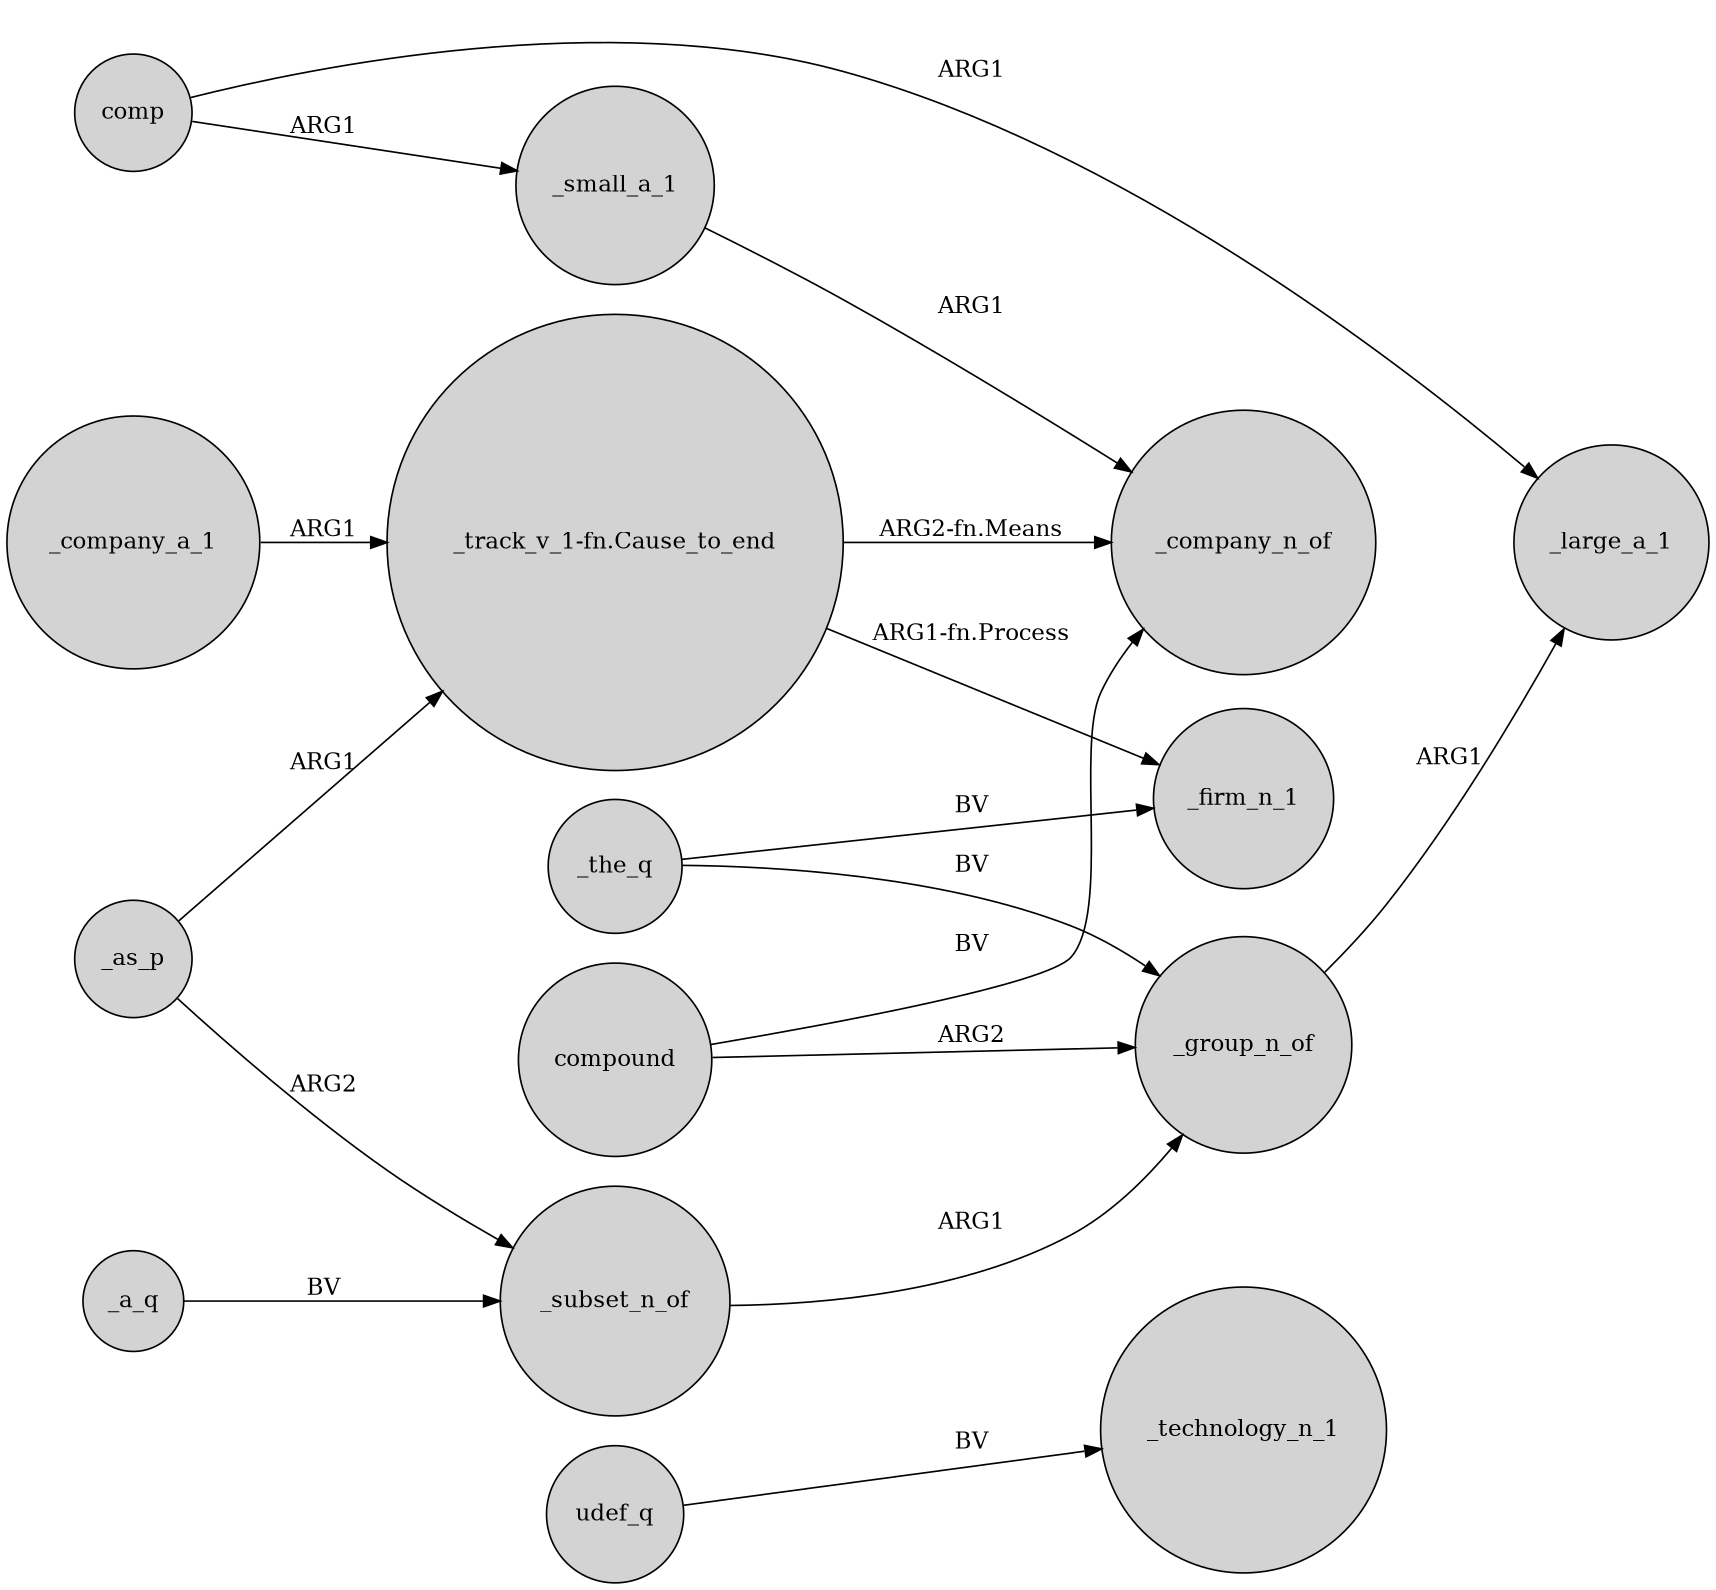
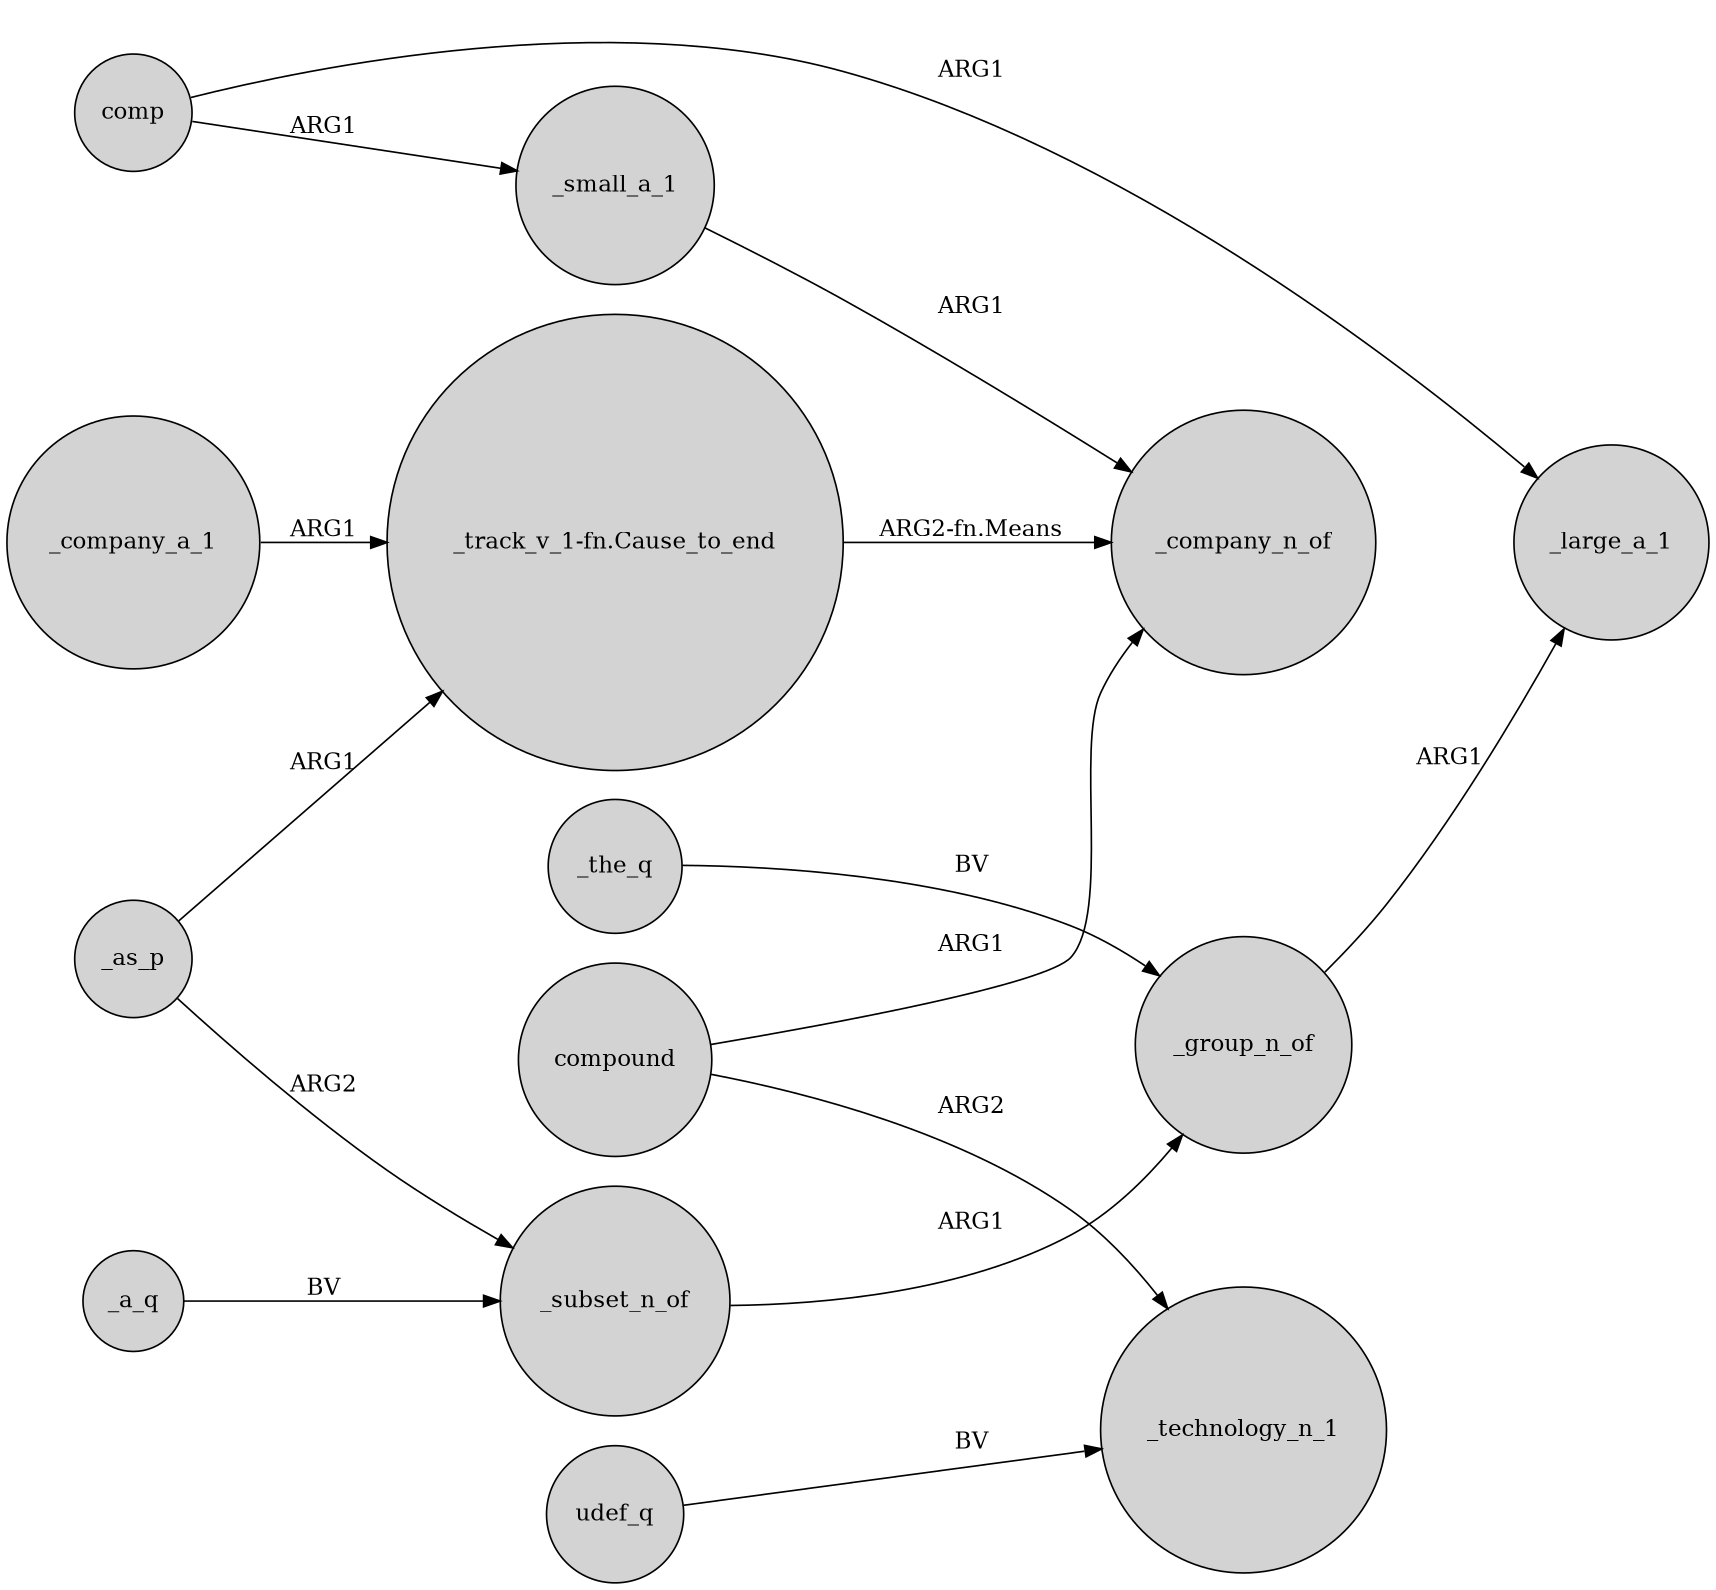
(1244, 799) -> none
(972, 945) -> (972, 945)
(915, 1053) -> (955, 1147)
